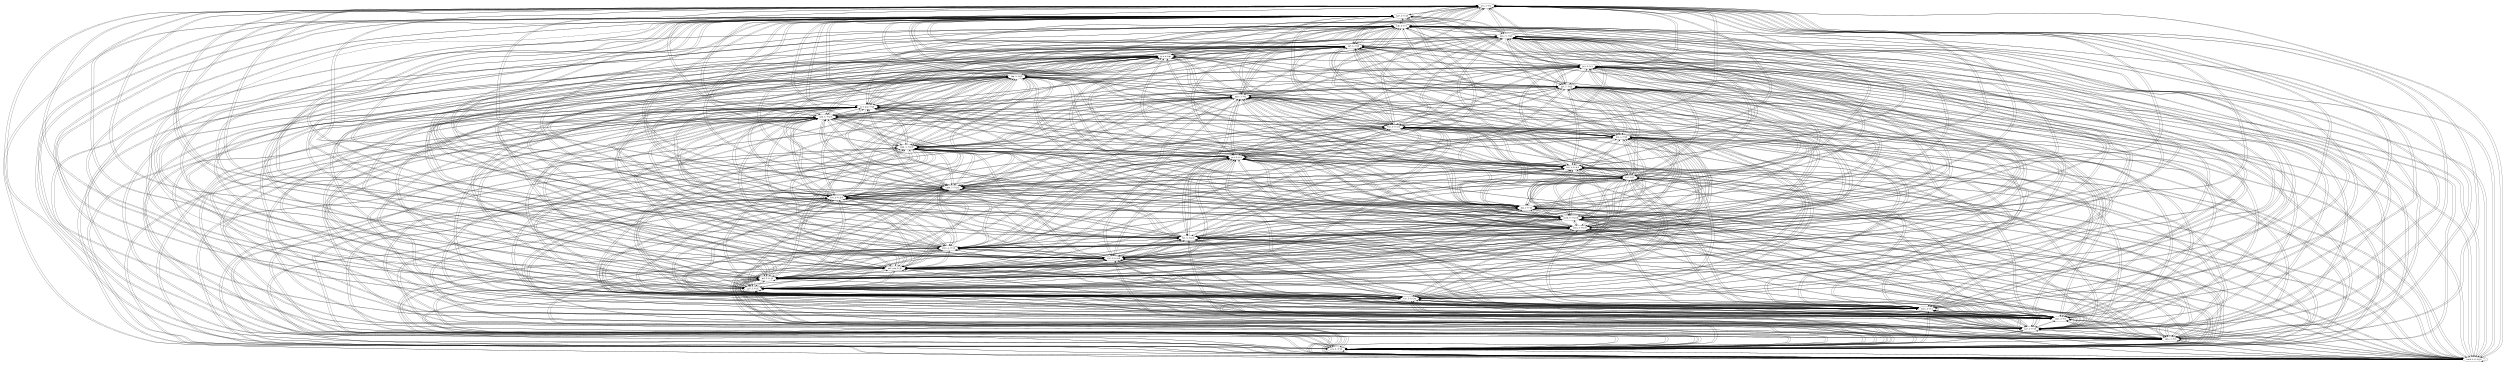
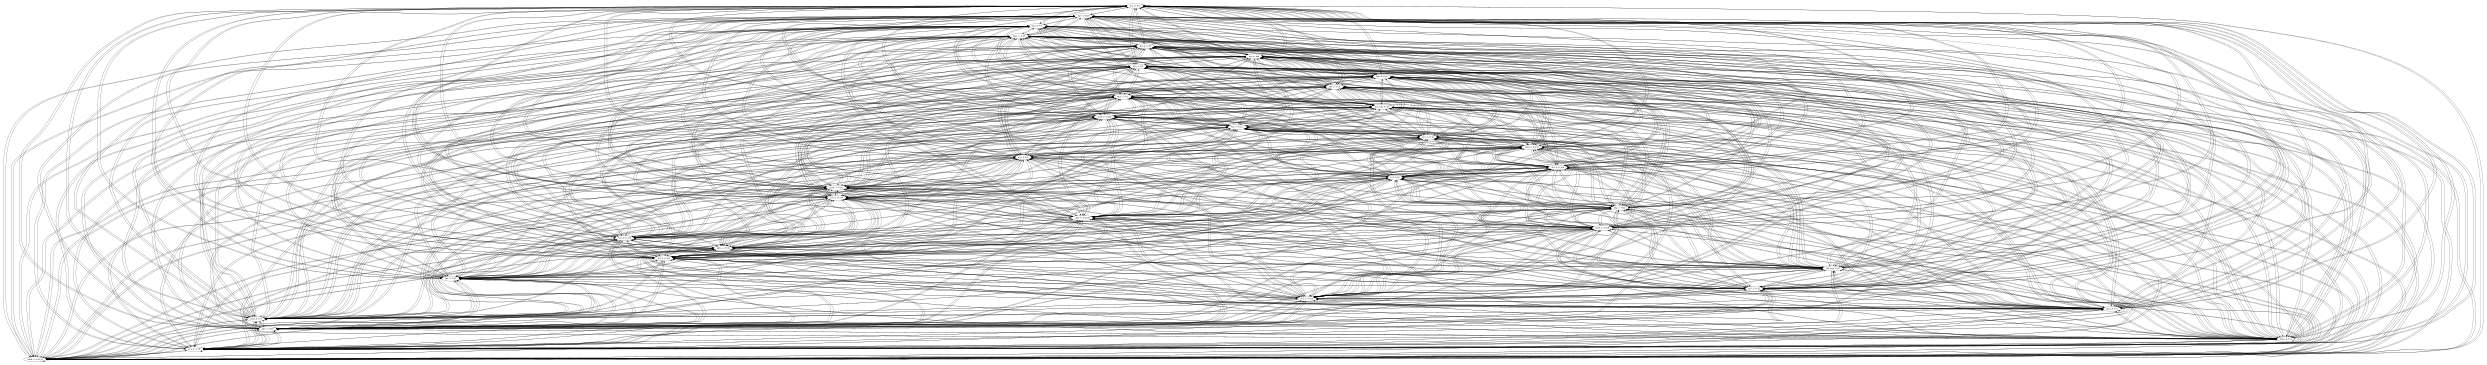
none -> (793, 241)
